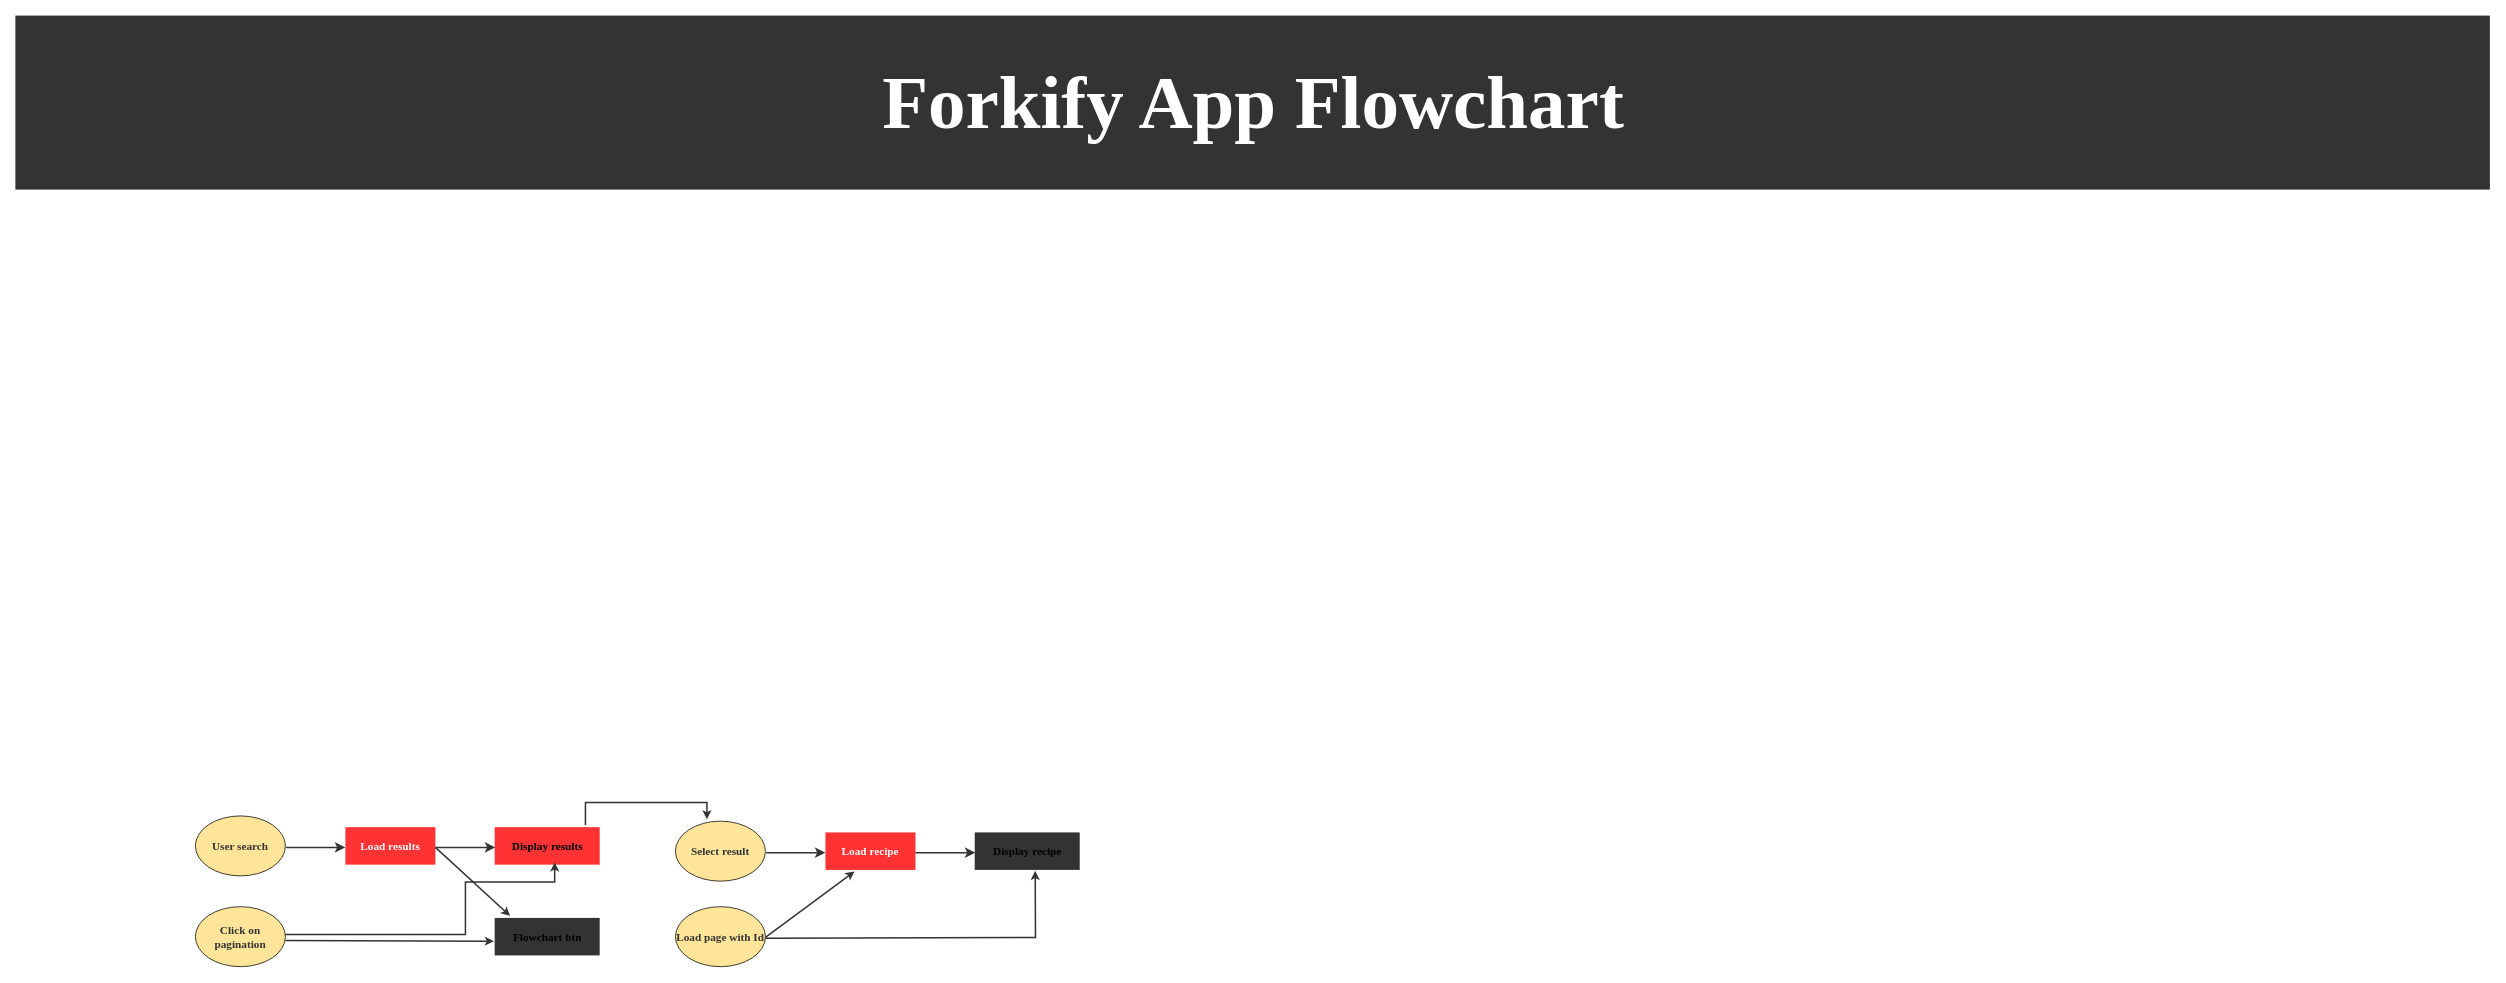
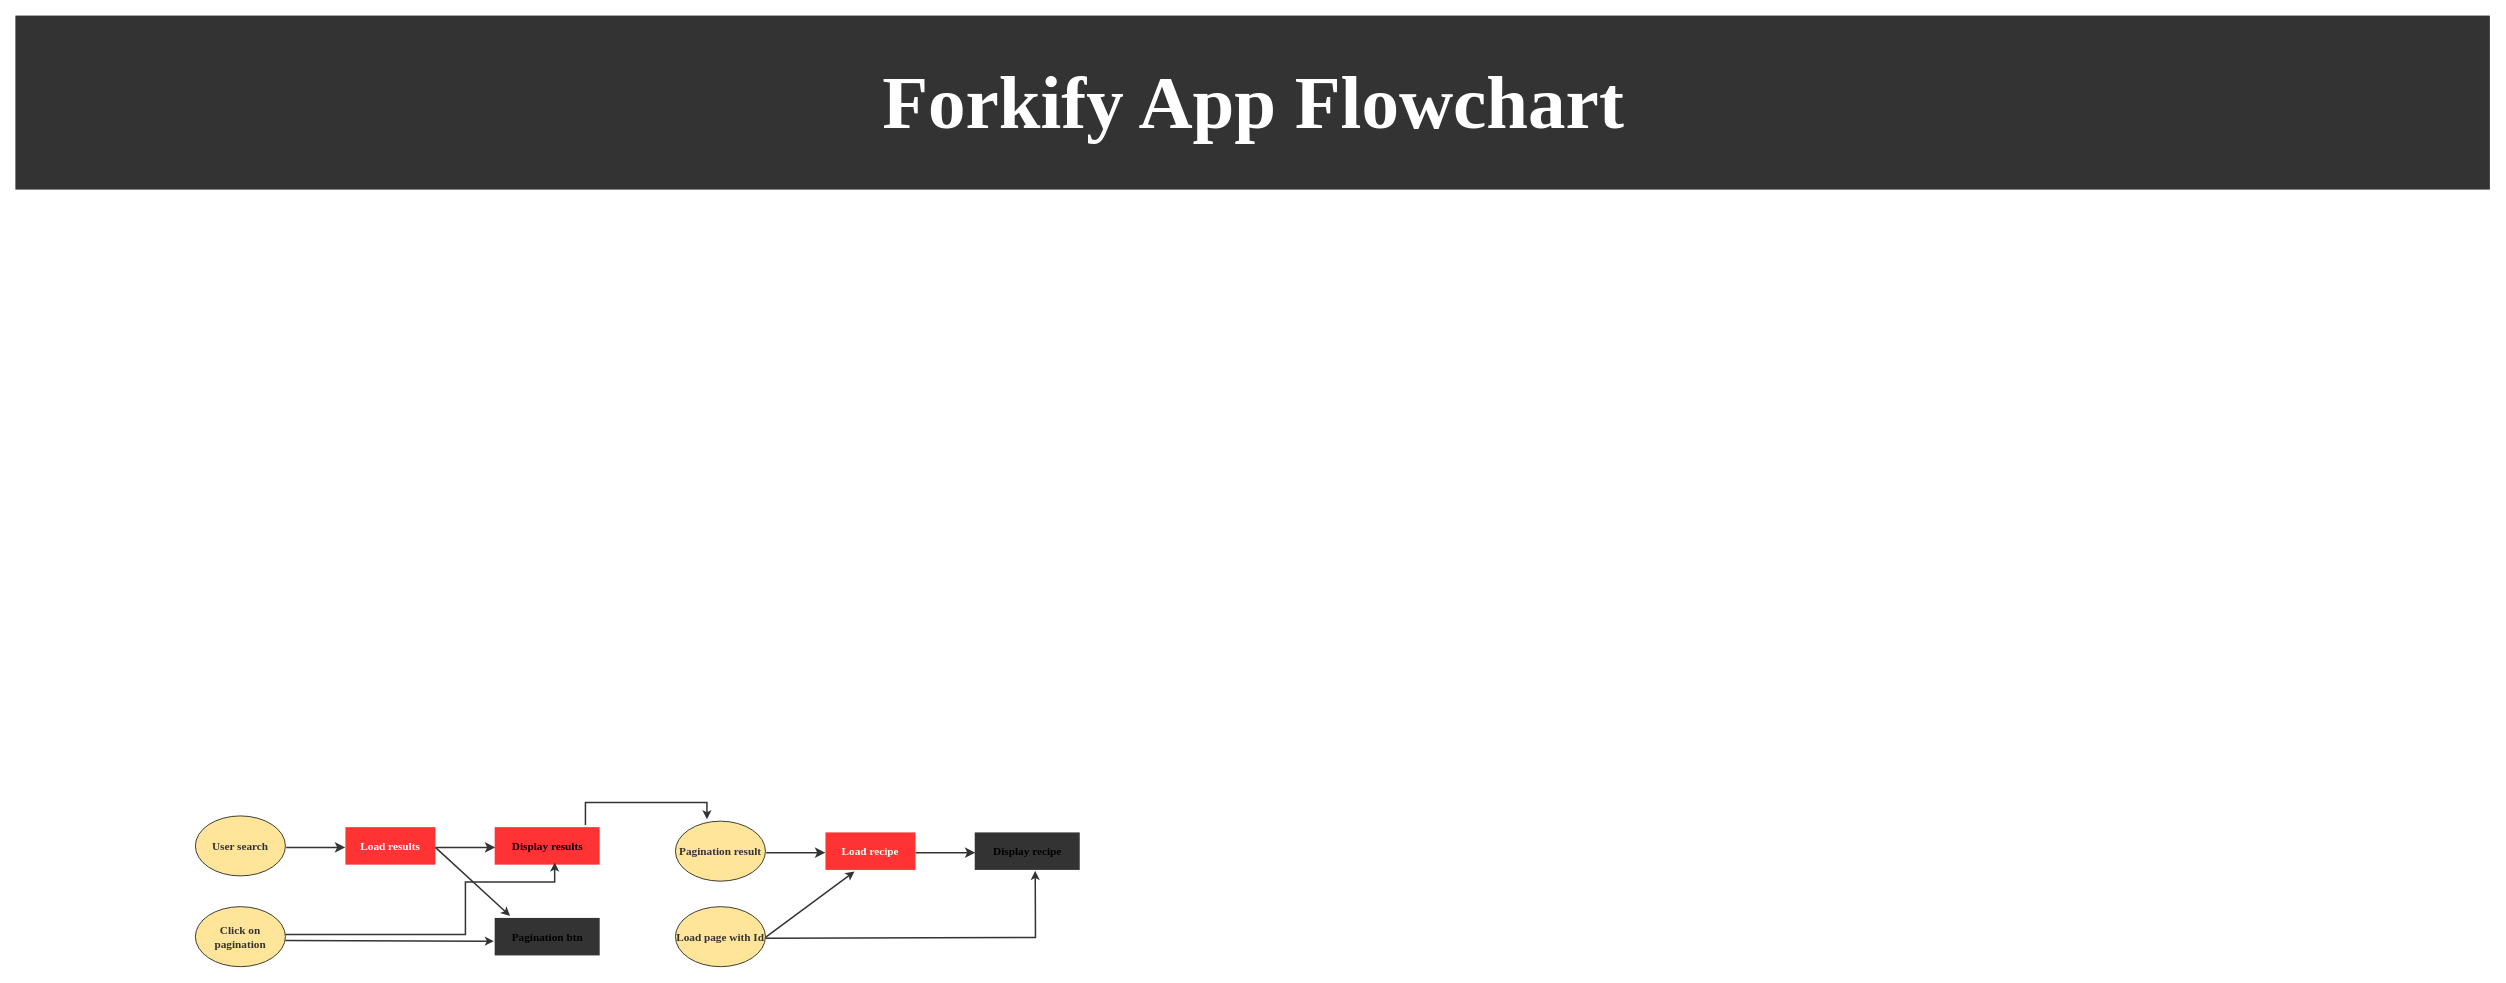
(720, 851) -> (720, 851)
(548, 936) -> (548, 936)
